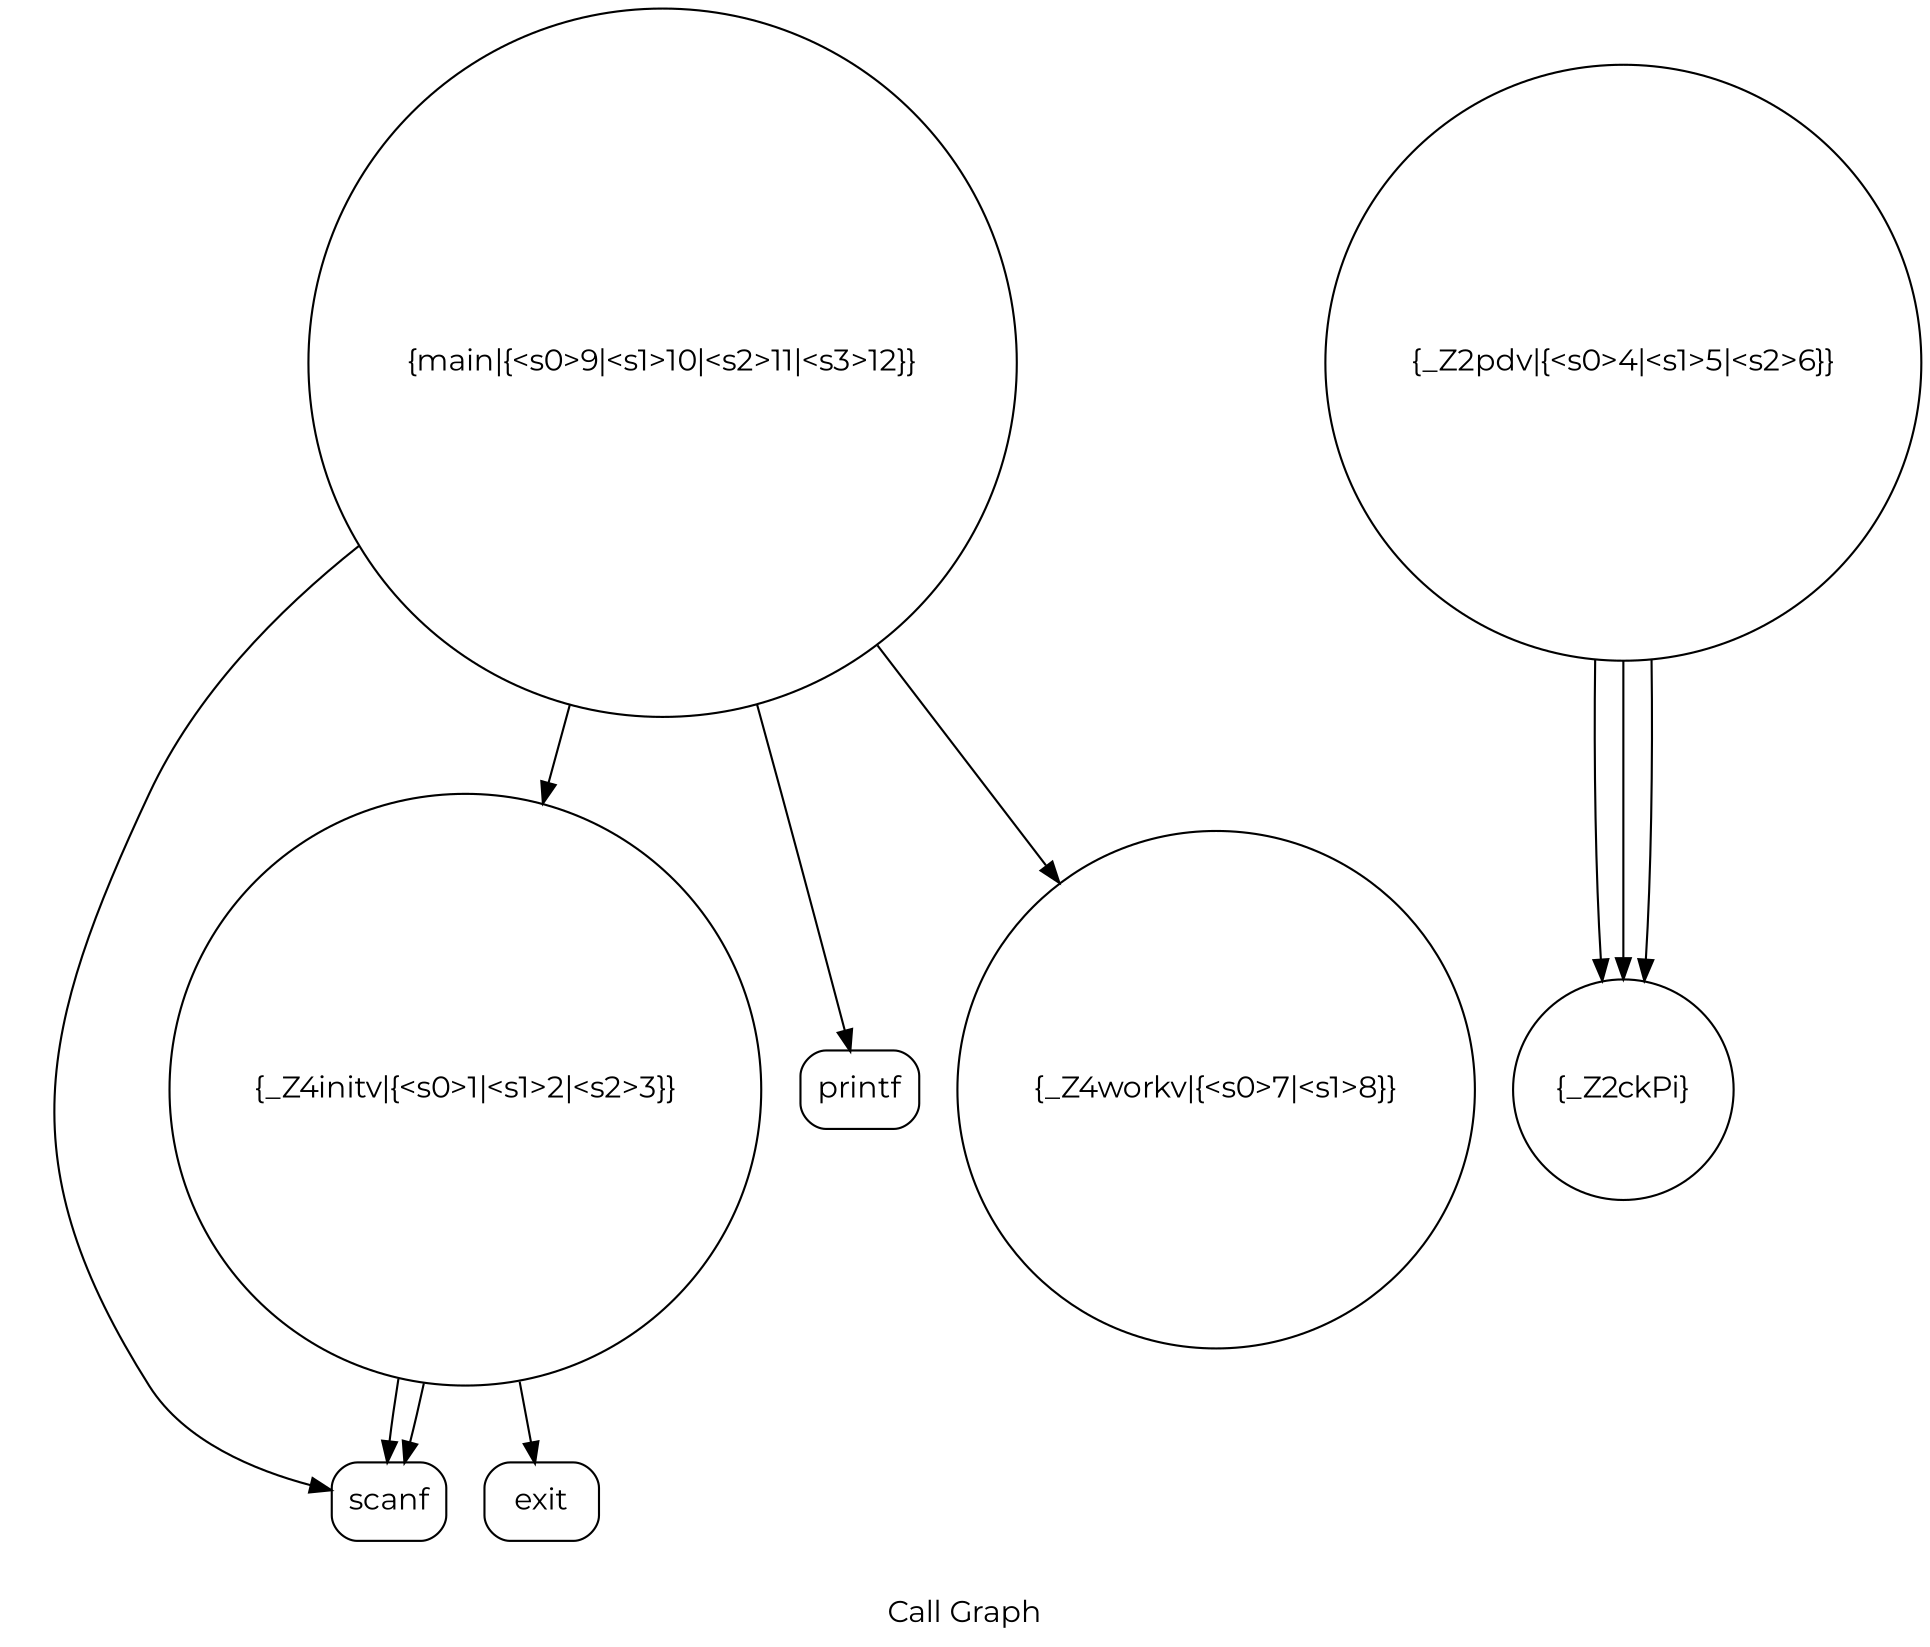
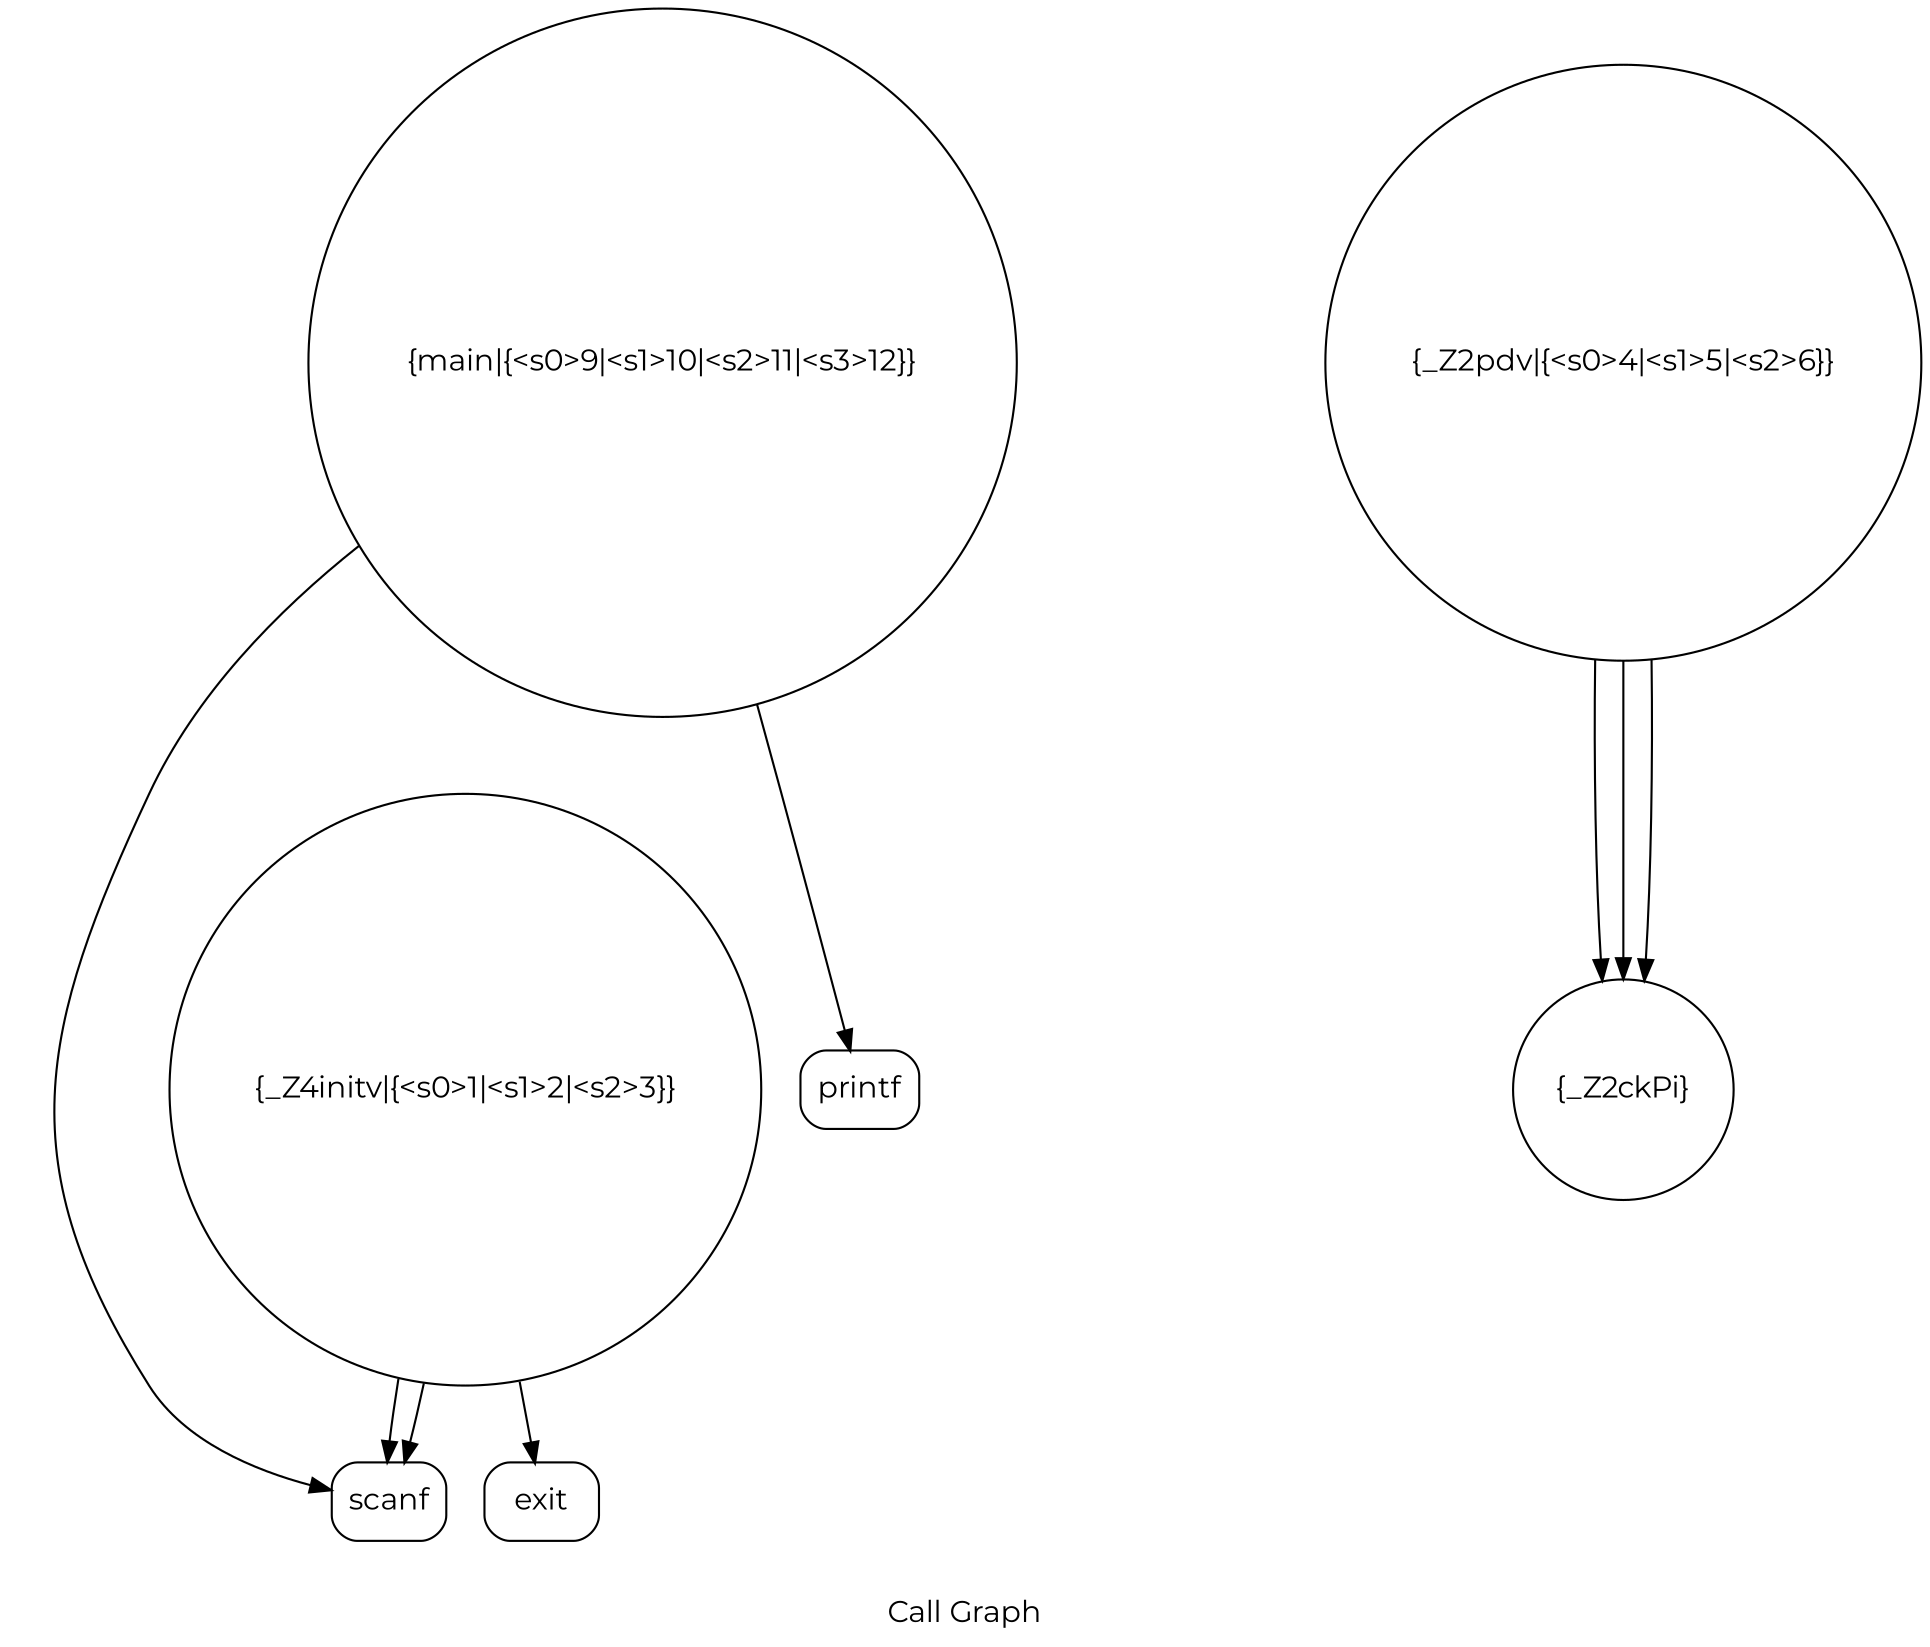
(559, 744) -> none
(1216, 1090) -> none
